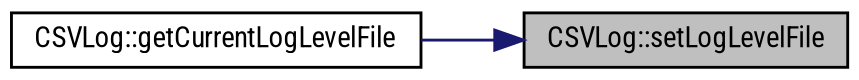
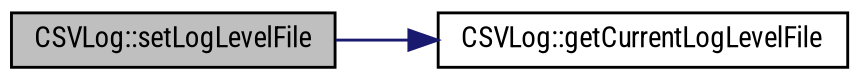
(458, 40) -> (372, 40)
